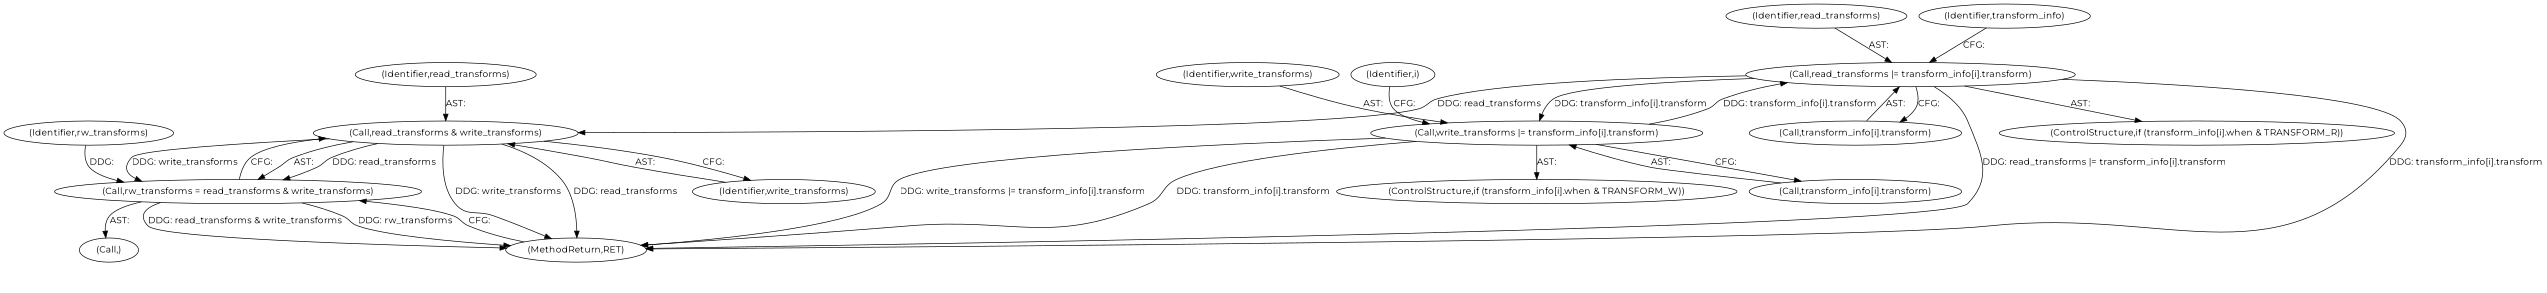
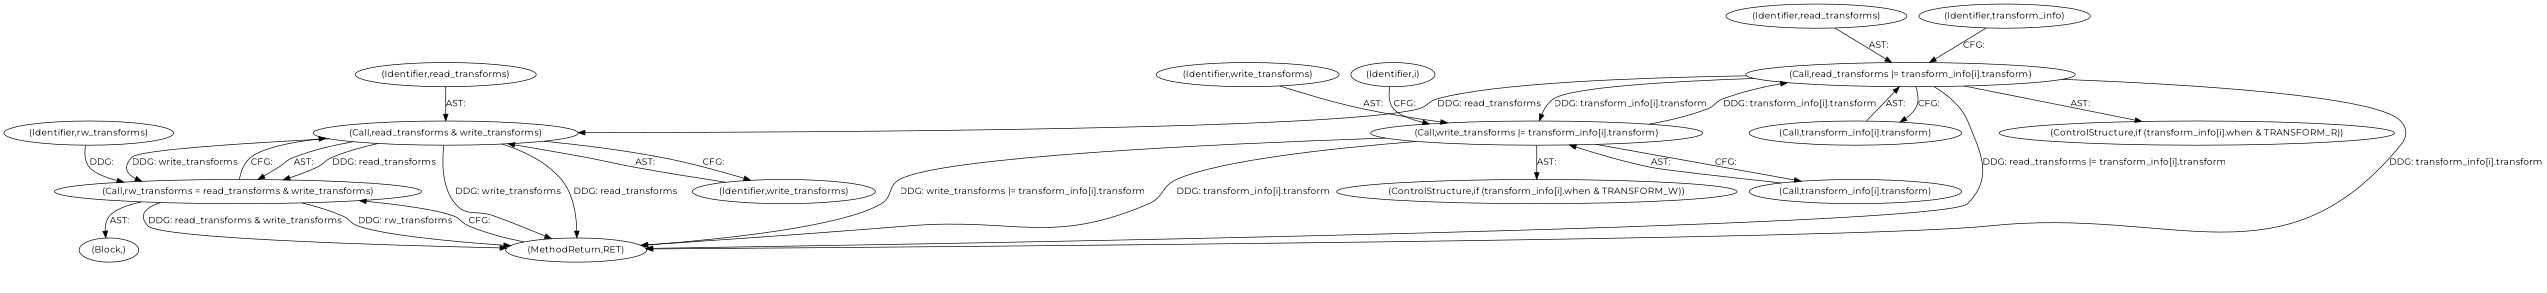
(109, 250) -> (109, 250)
